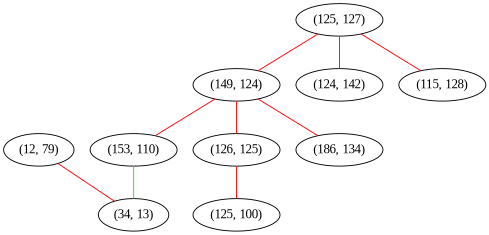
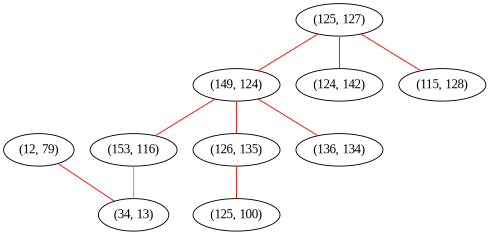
(134, 150) -> (134, 150)
(237, 150) -> (237, 150)
(339, 150) -> (339, 150)
